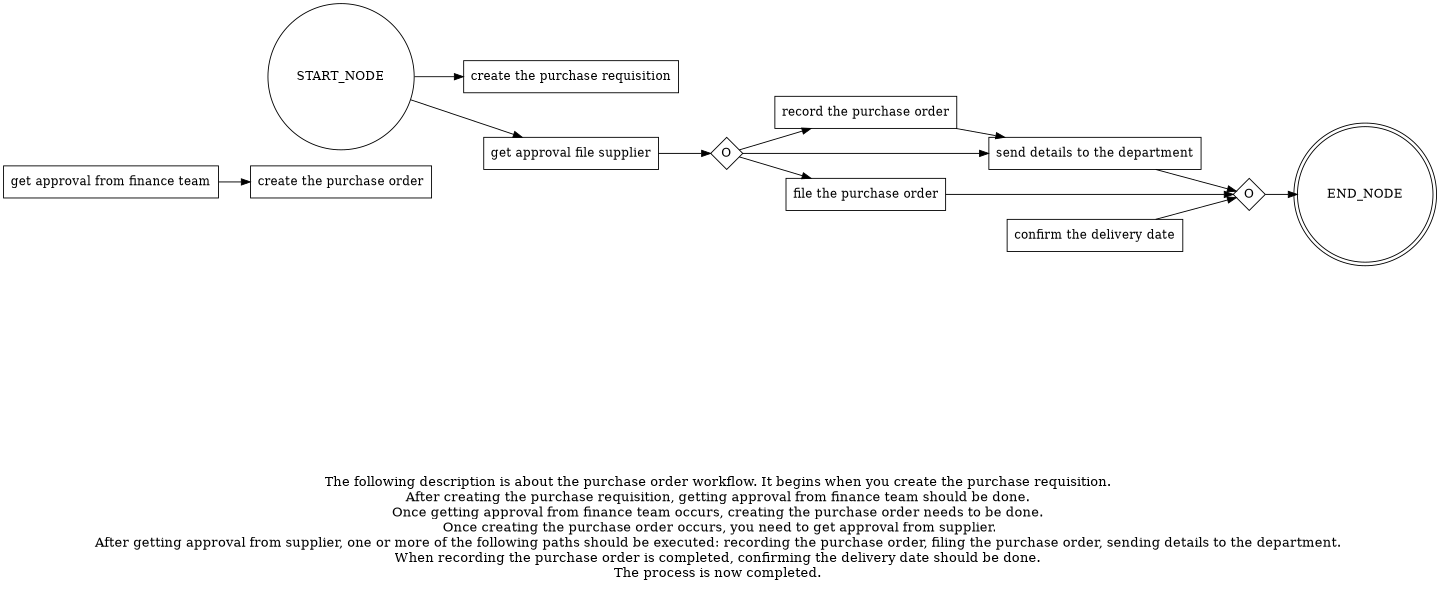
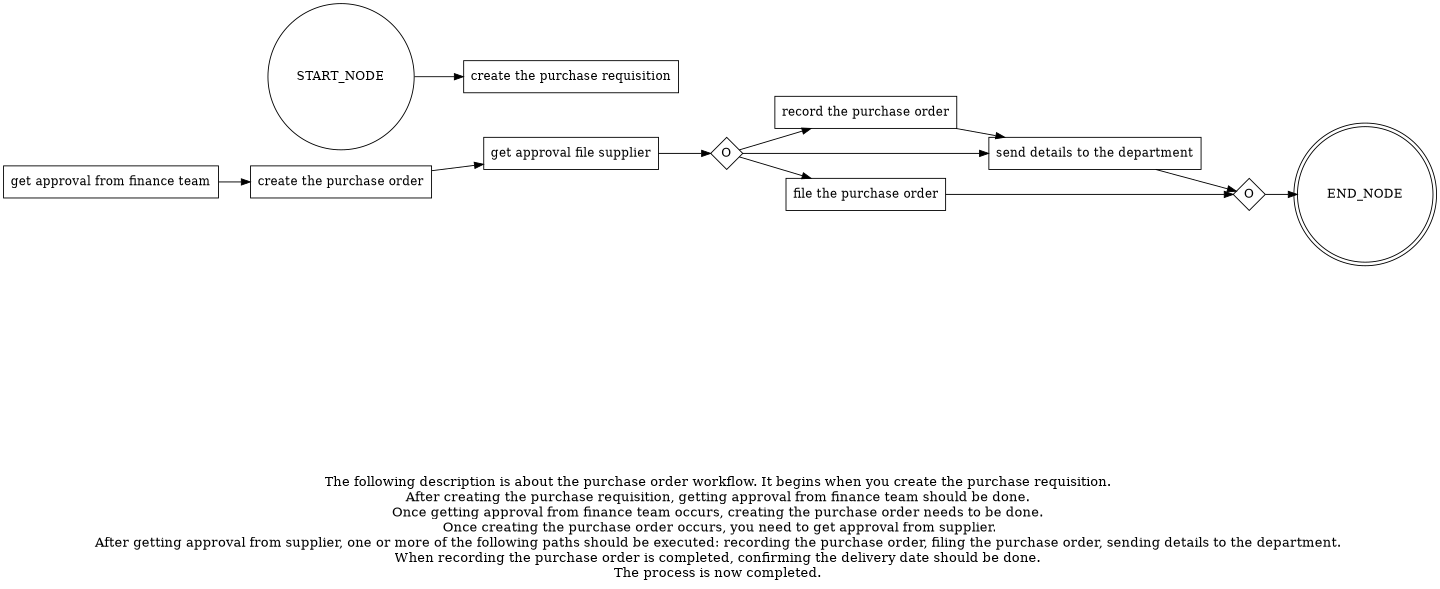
(462, 117) -> (453, 168)
(1095, 235) -> none
